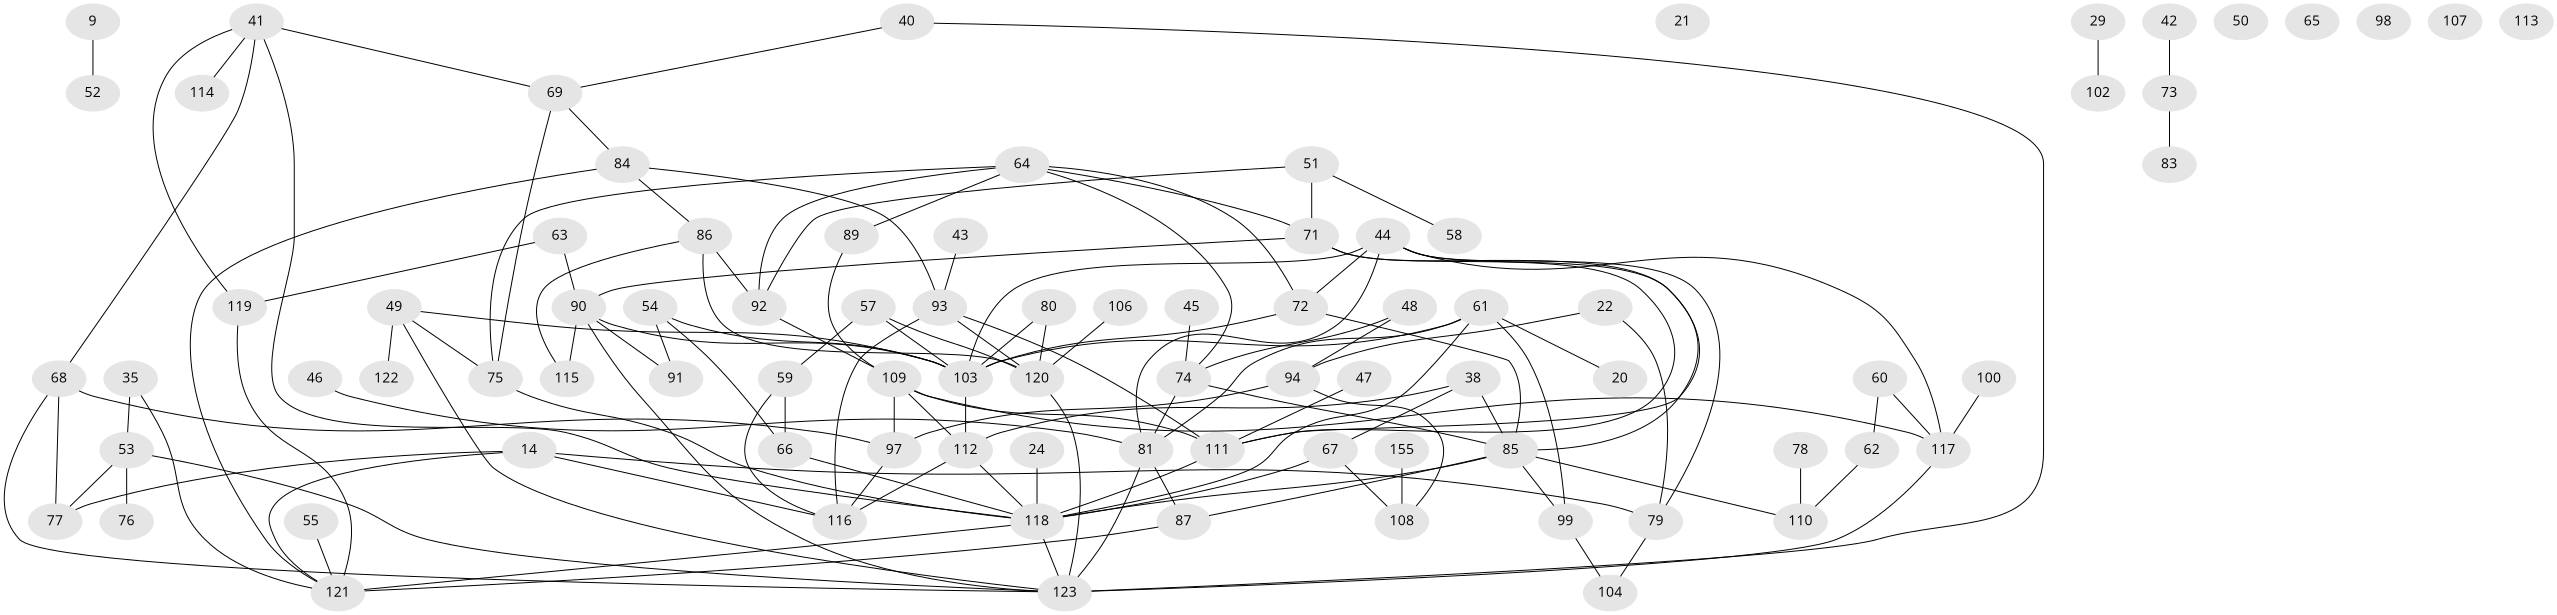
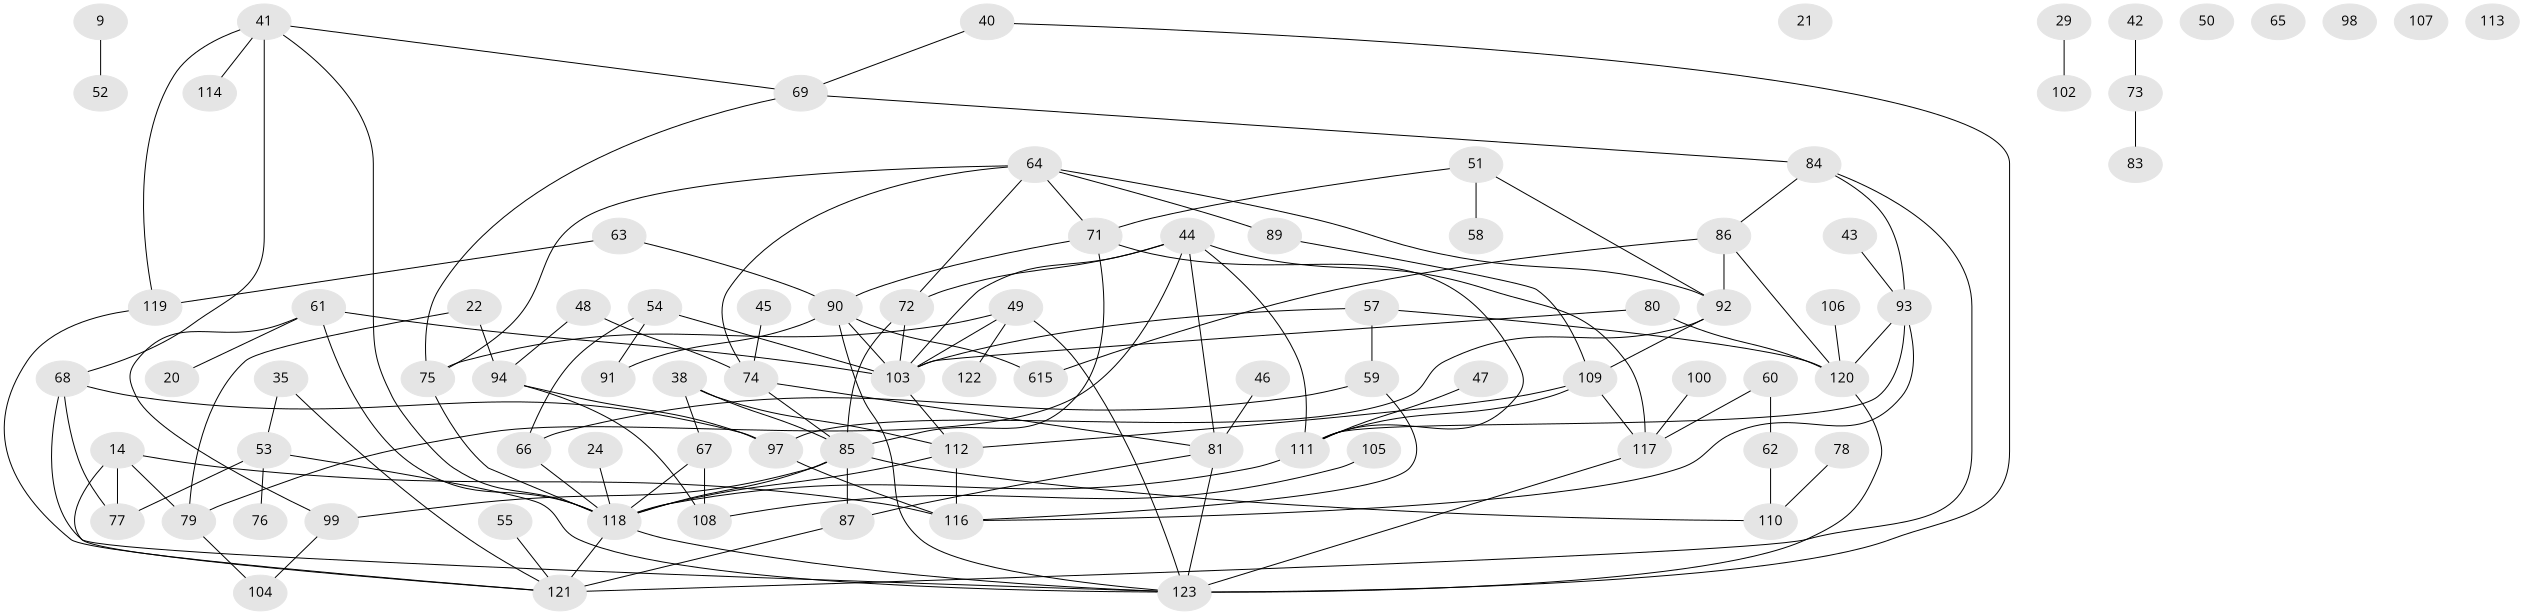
(1268, 356) -> none
(567, 379) -> (1041, 379)
(894, 414) -> (1191, 422)
(1402, 450) -> (1374, 450)
